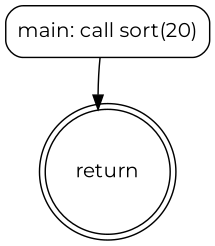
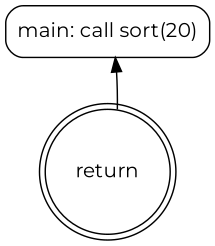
(99, 76) -> (117, 91)
